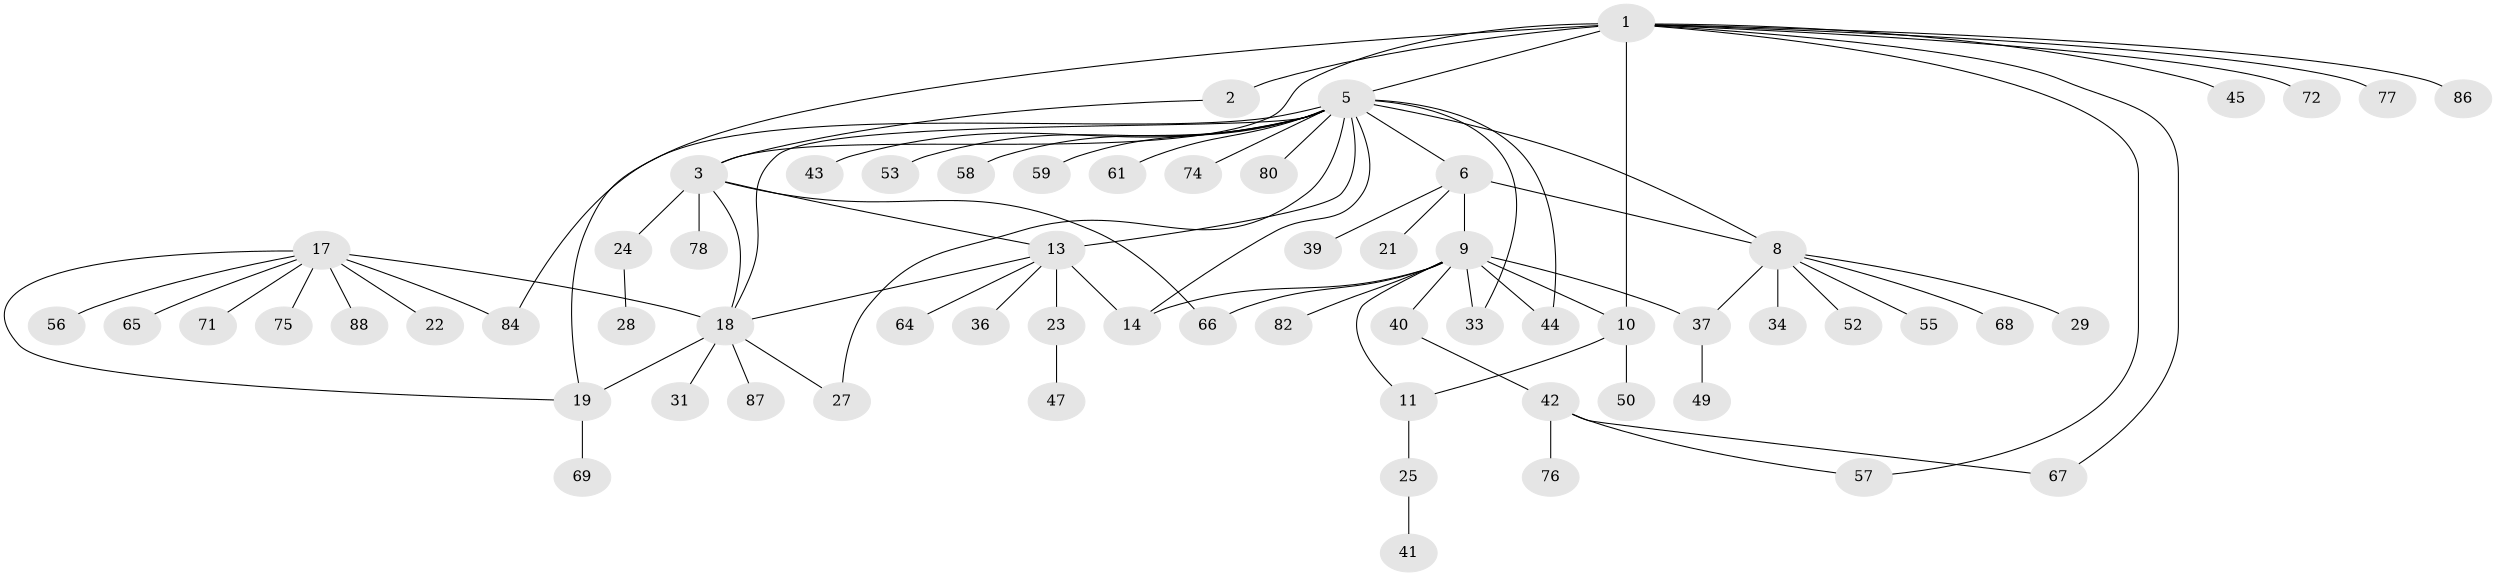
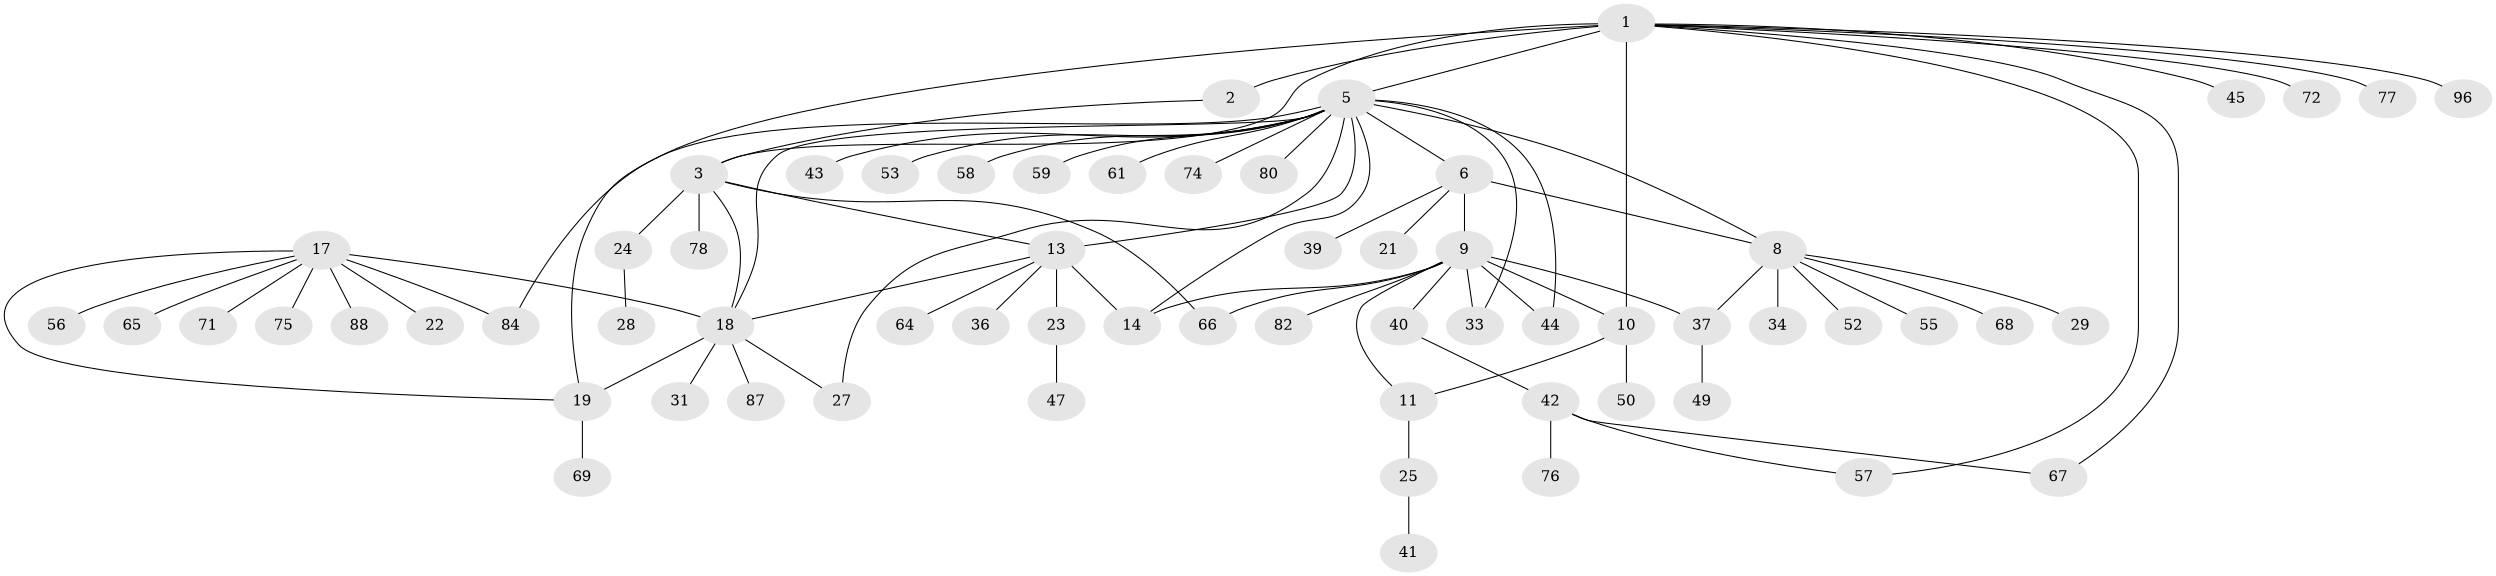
(2463, 99) -> (2463, 99)
